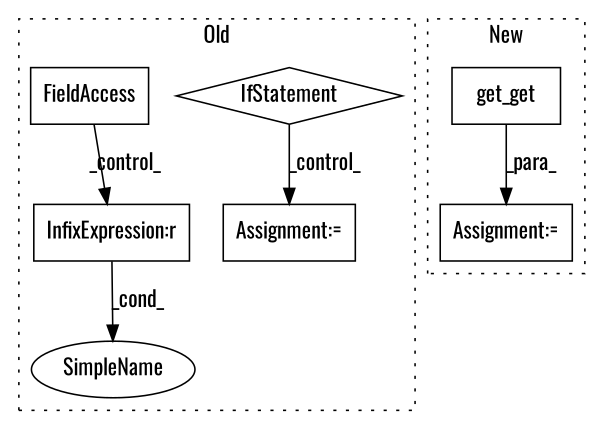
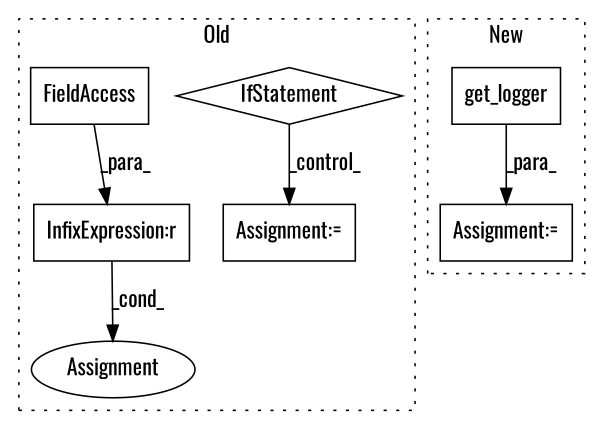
(506, 96) -> (506, 96)
(126, 164) -> (126, 164)
(113, 369) -> (113, 369)
